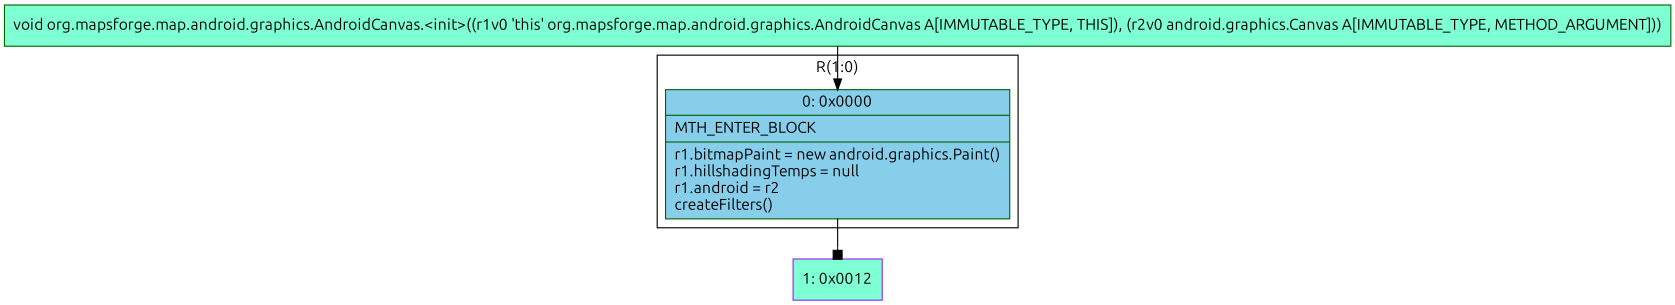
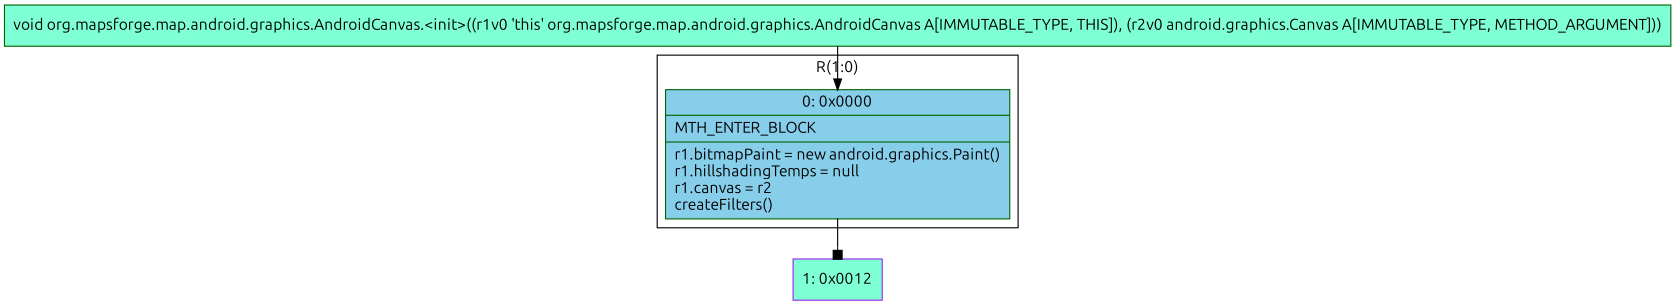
(727, 188) -> (723, 188)
